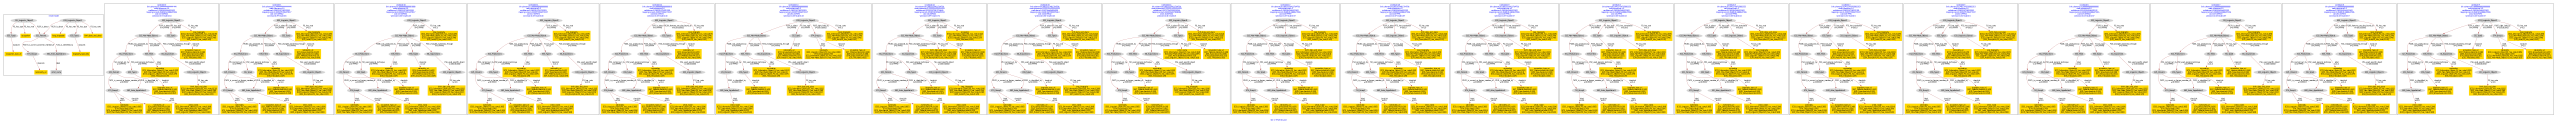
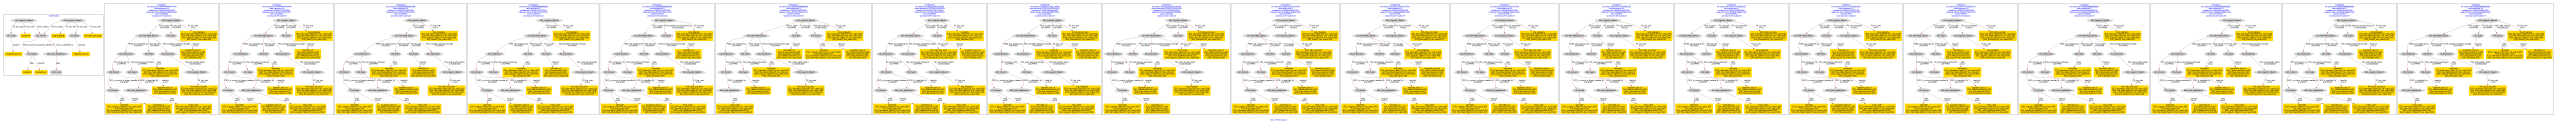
(81, 54) -> (81, 54)
none -> (27, 72)
